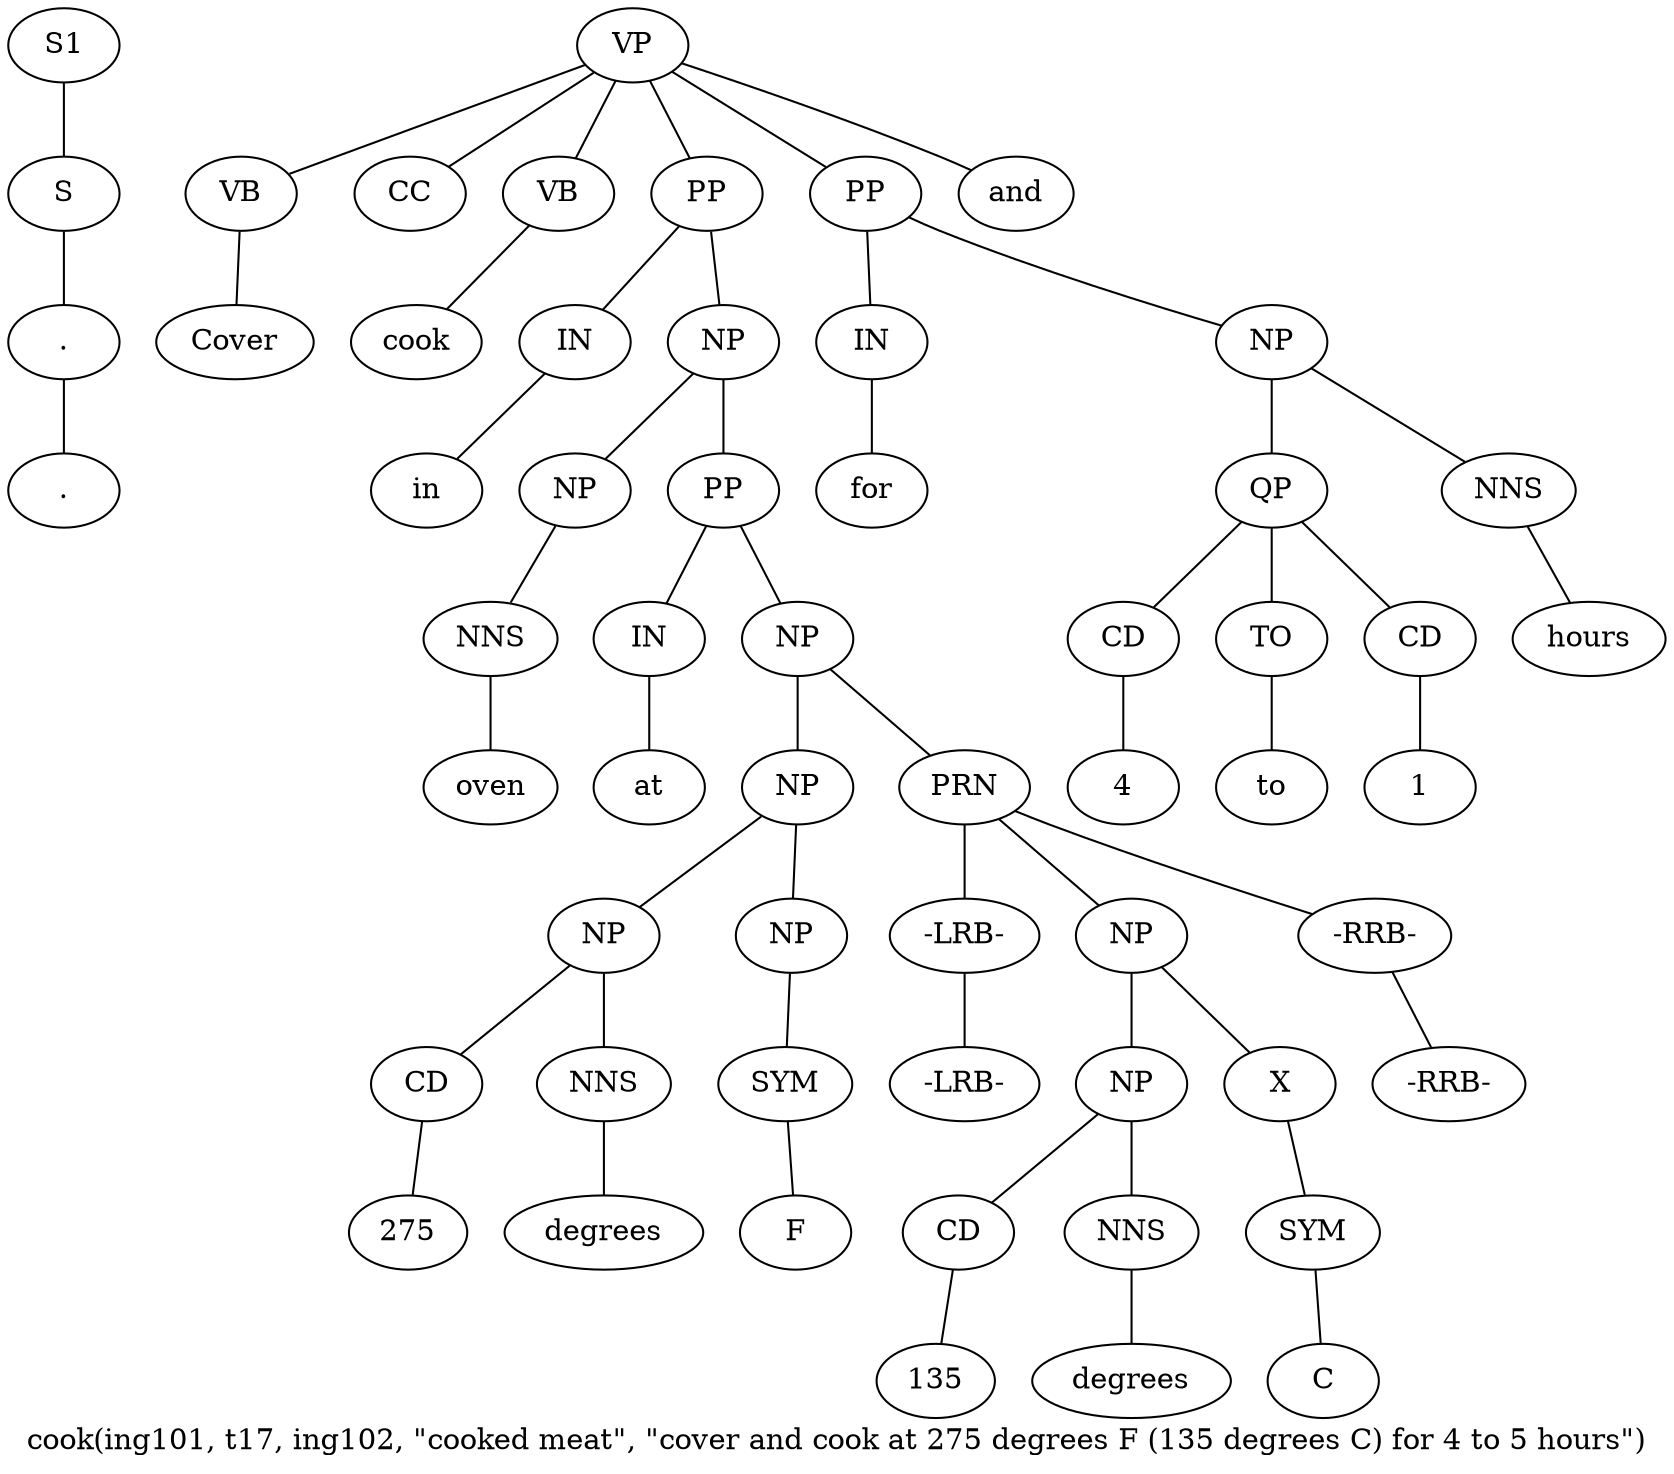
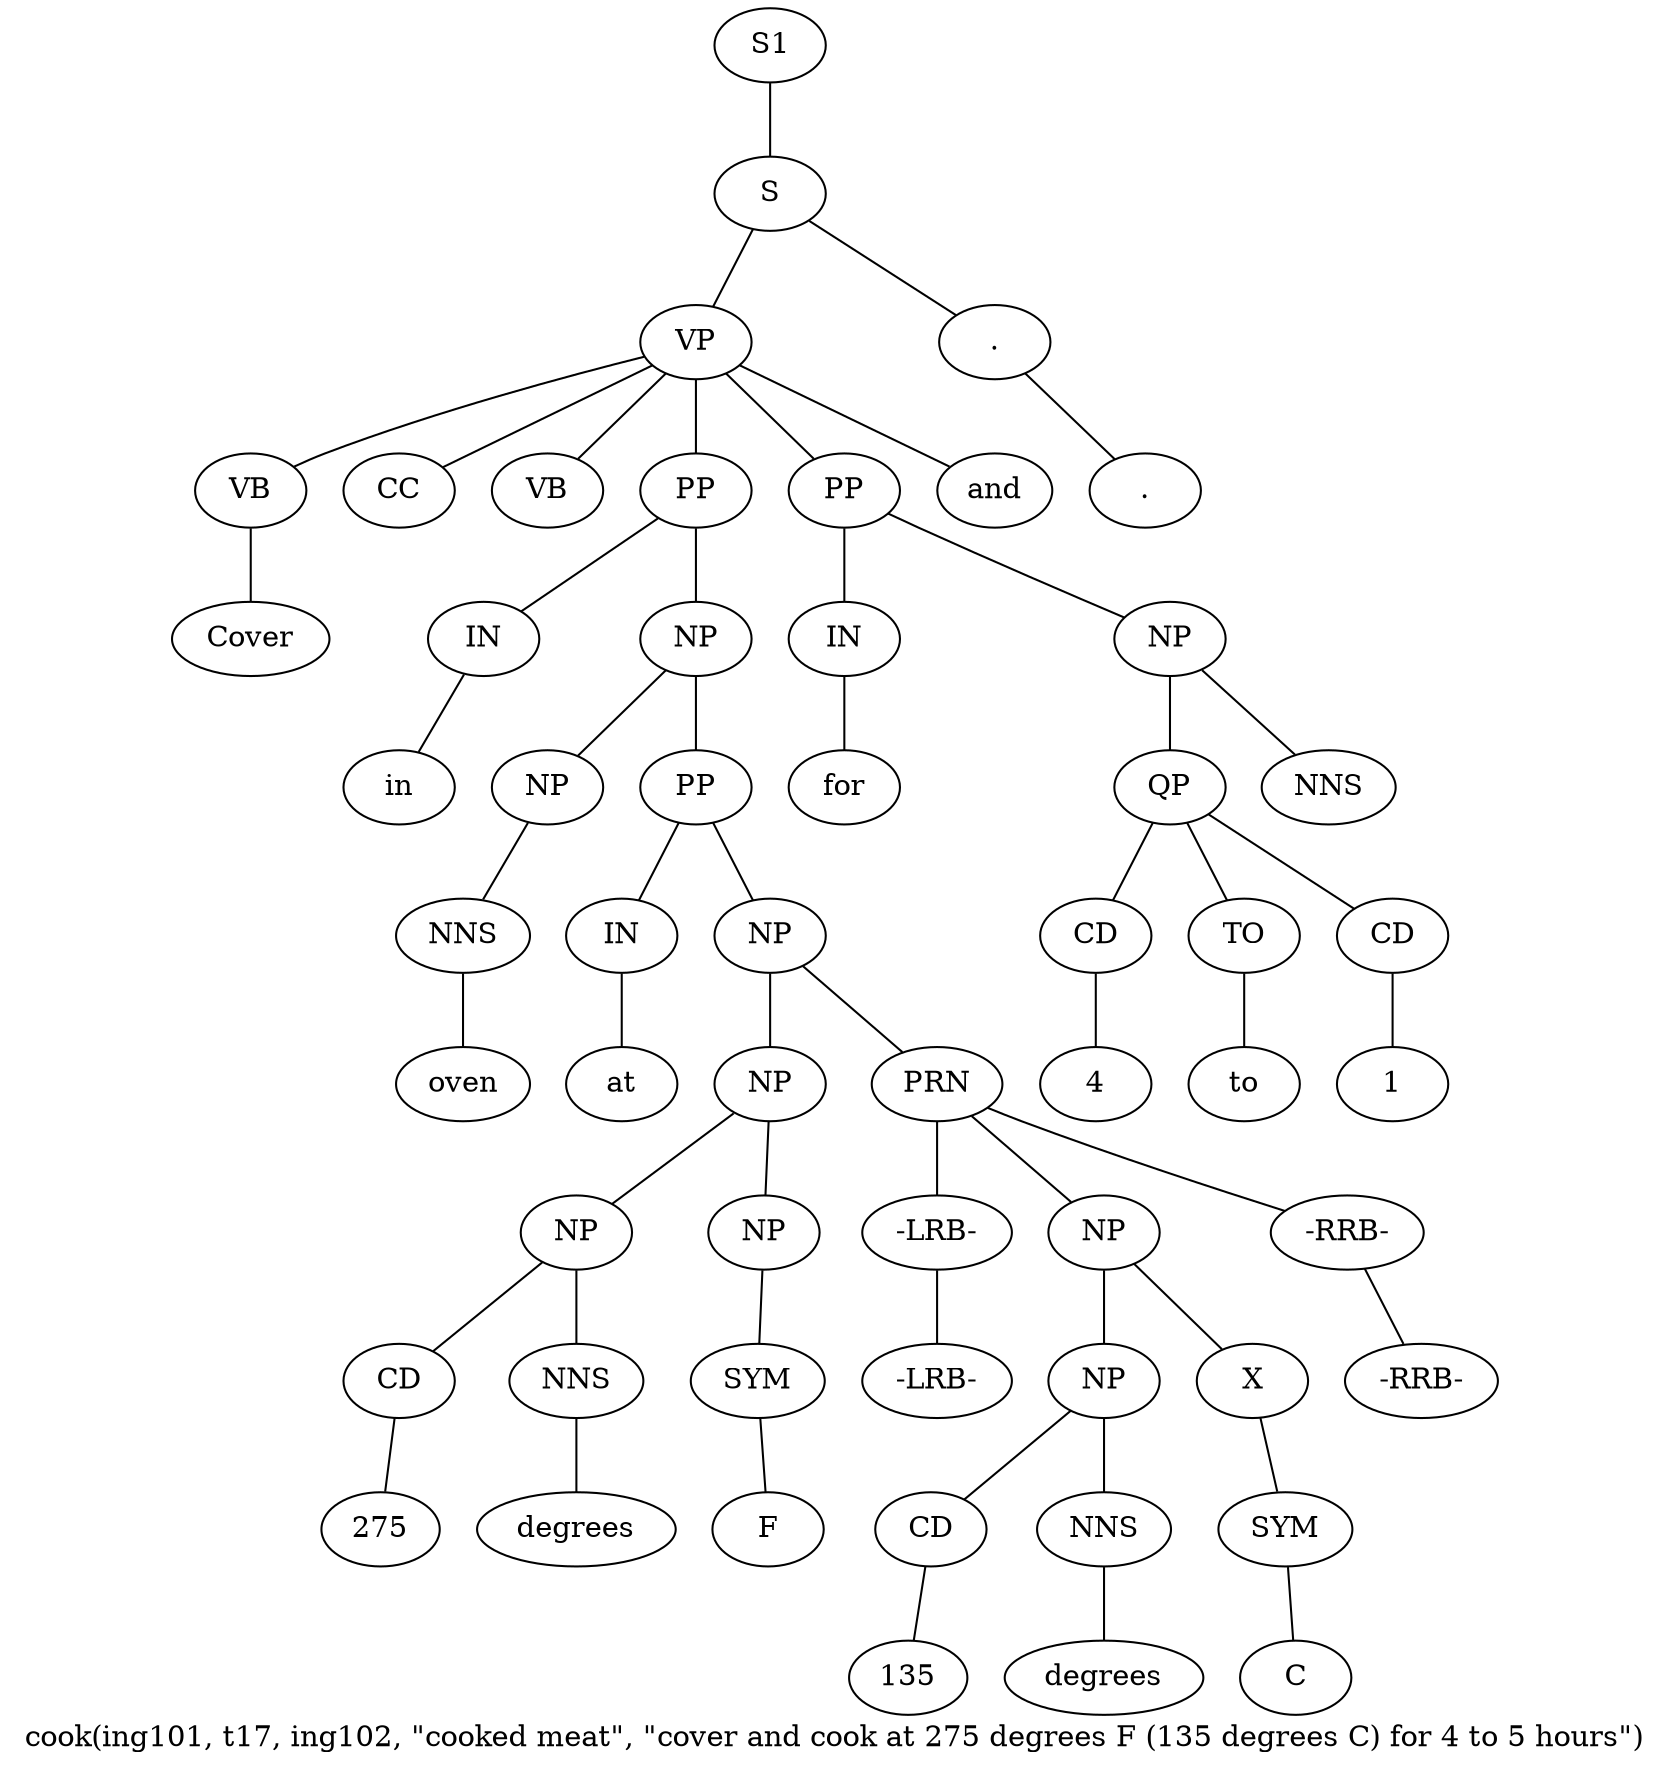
none -> (733, 268)
(416, 342) -> none
(1589, 639) -> none
